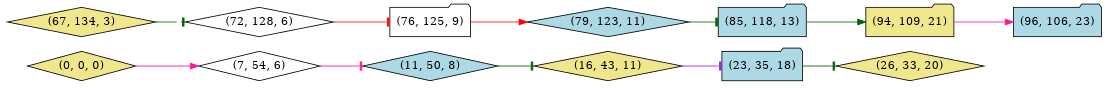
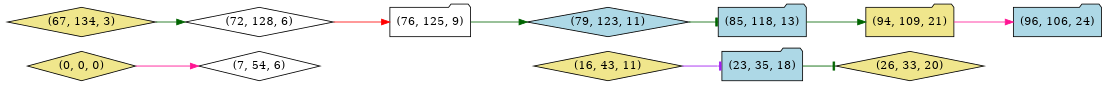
(166, 22) -> (166, 22)
(359, 22) -> (359, 22)
(495, 22) -> (495, 22)
(1057, 22) -> (1057, 22)
(430, 66) -> none
